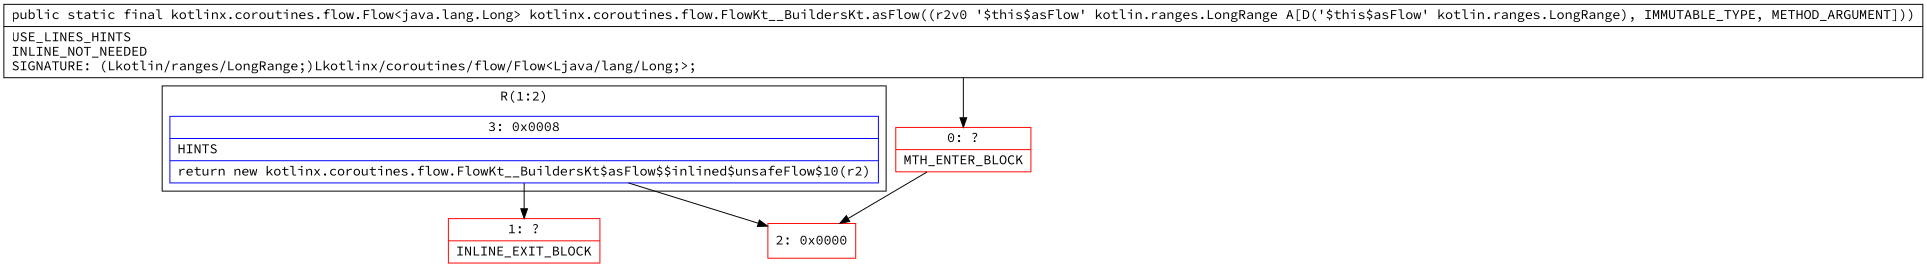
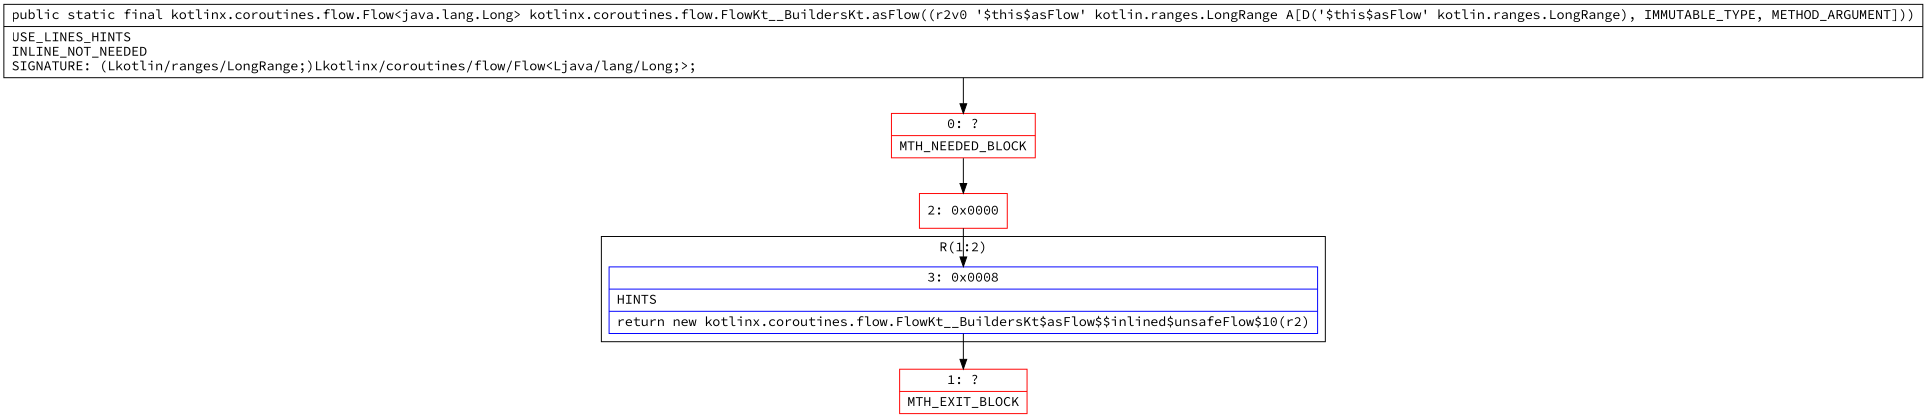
(963, 160) -> (963, 146)
(693, 203) -> (963, 243)
(524, 251) -> (963, 402)
